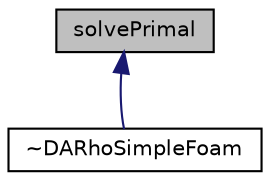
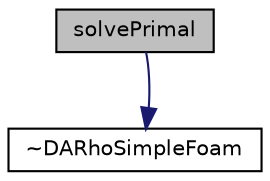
(121, 101) -> (149, 80)
